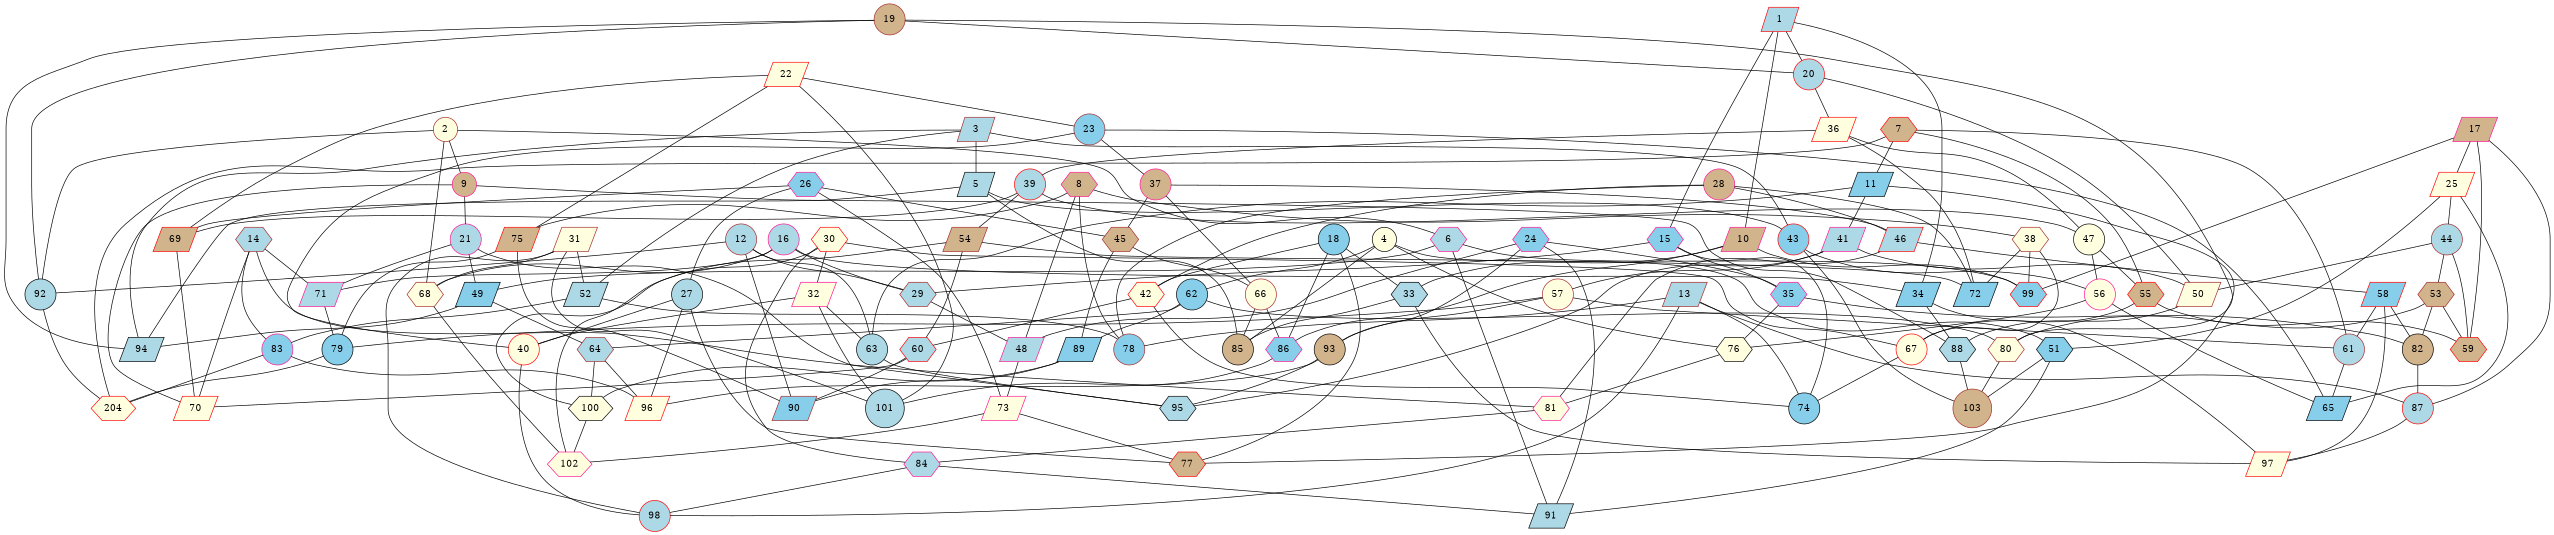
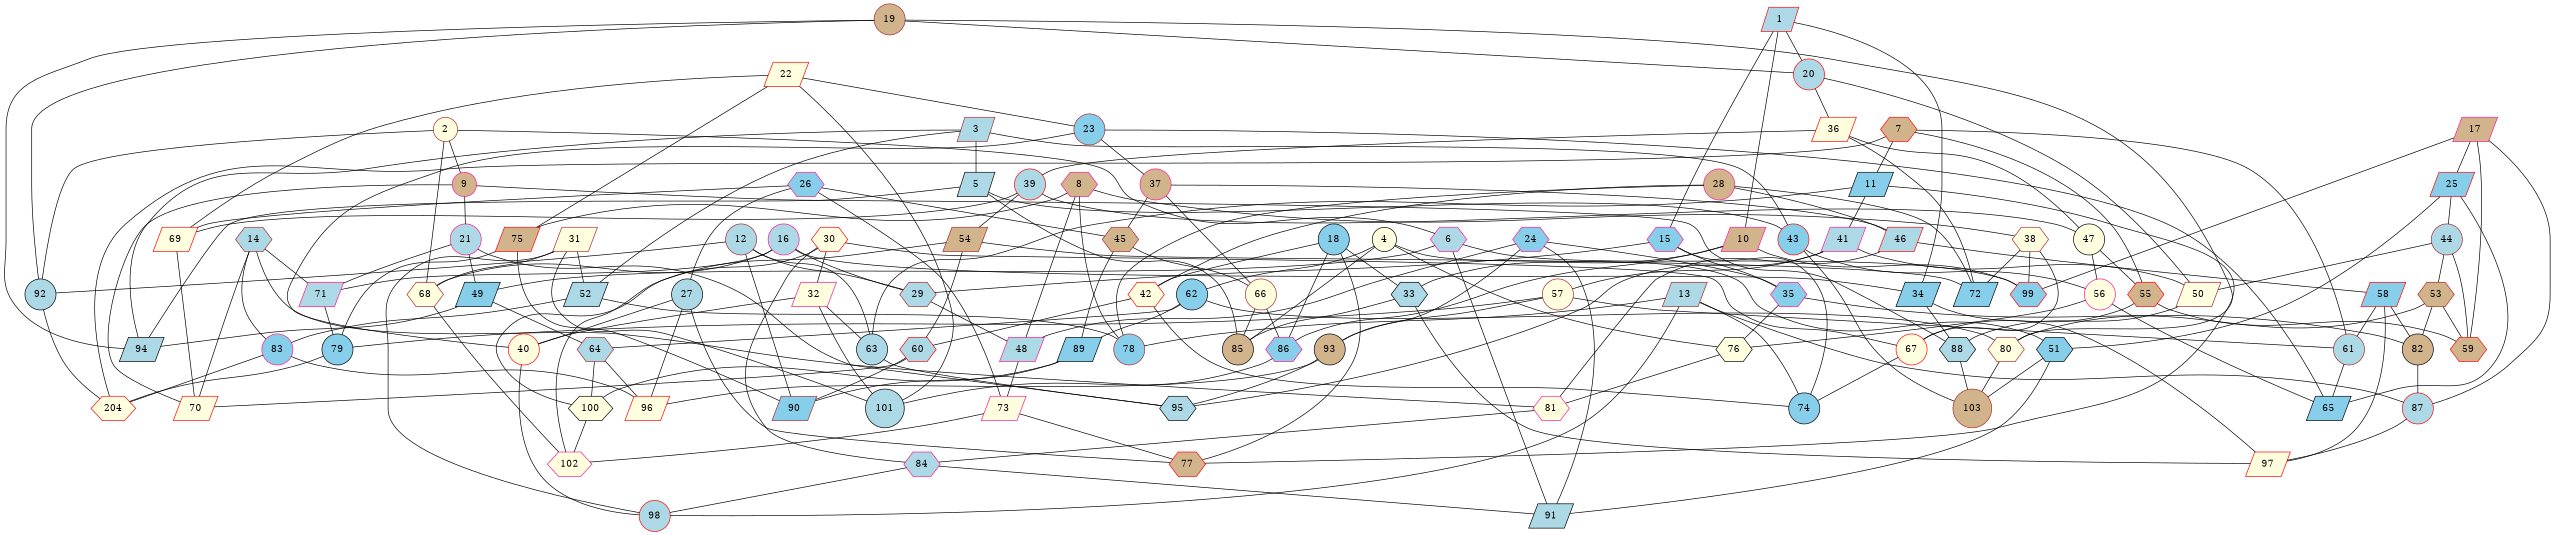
(2452, 184) -> (2452, 184)
(175, 239) -> (175, 239)
